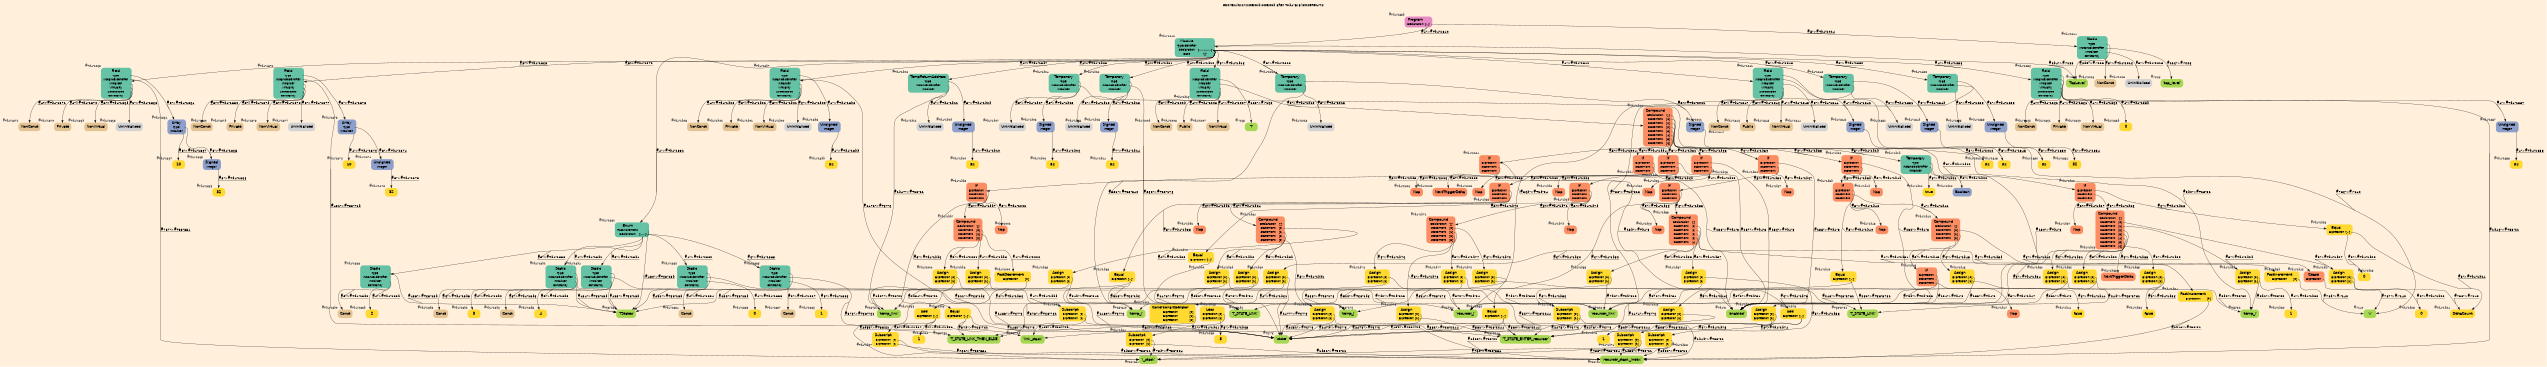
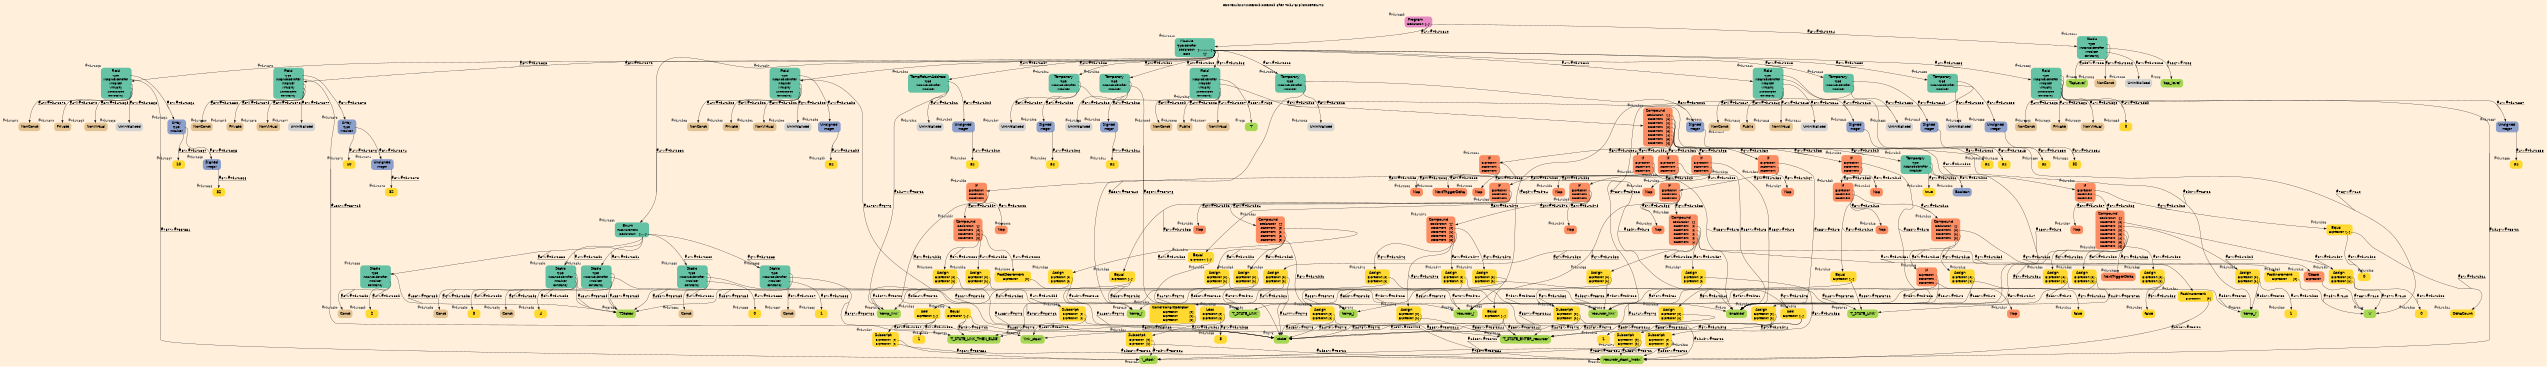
(1645, 50) -> none
(644, 270) -> none
(2410, 290) -> (2345, 289)
(1120, 355) -> (1554, 290)
